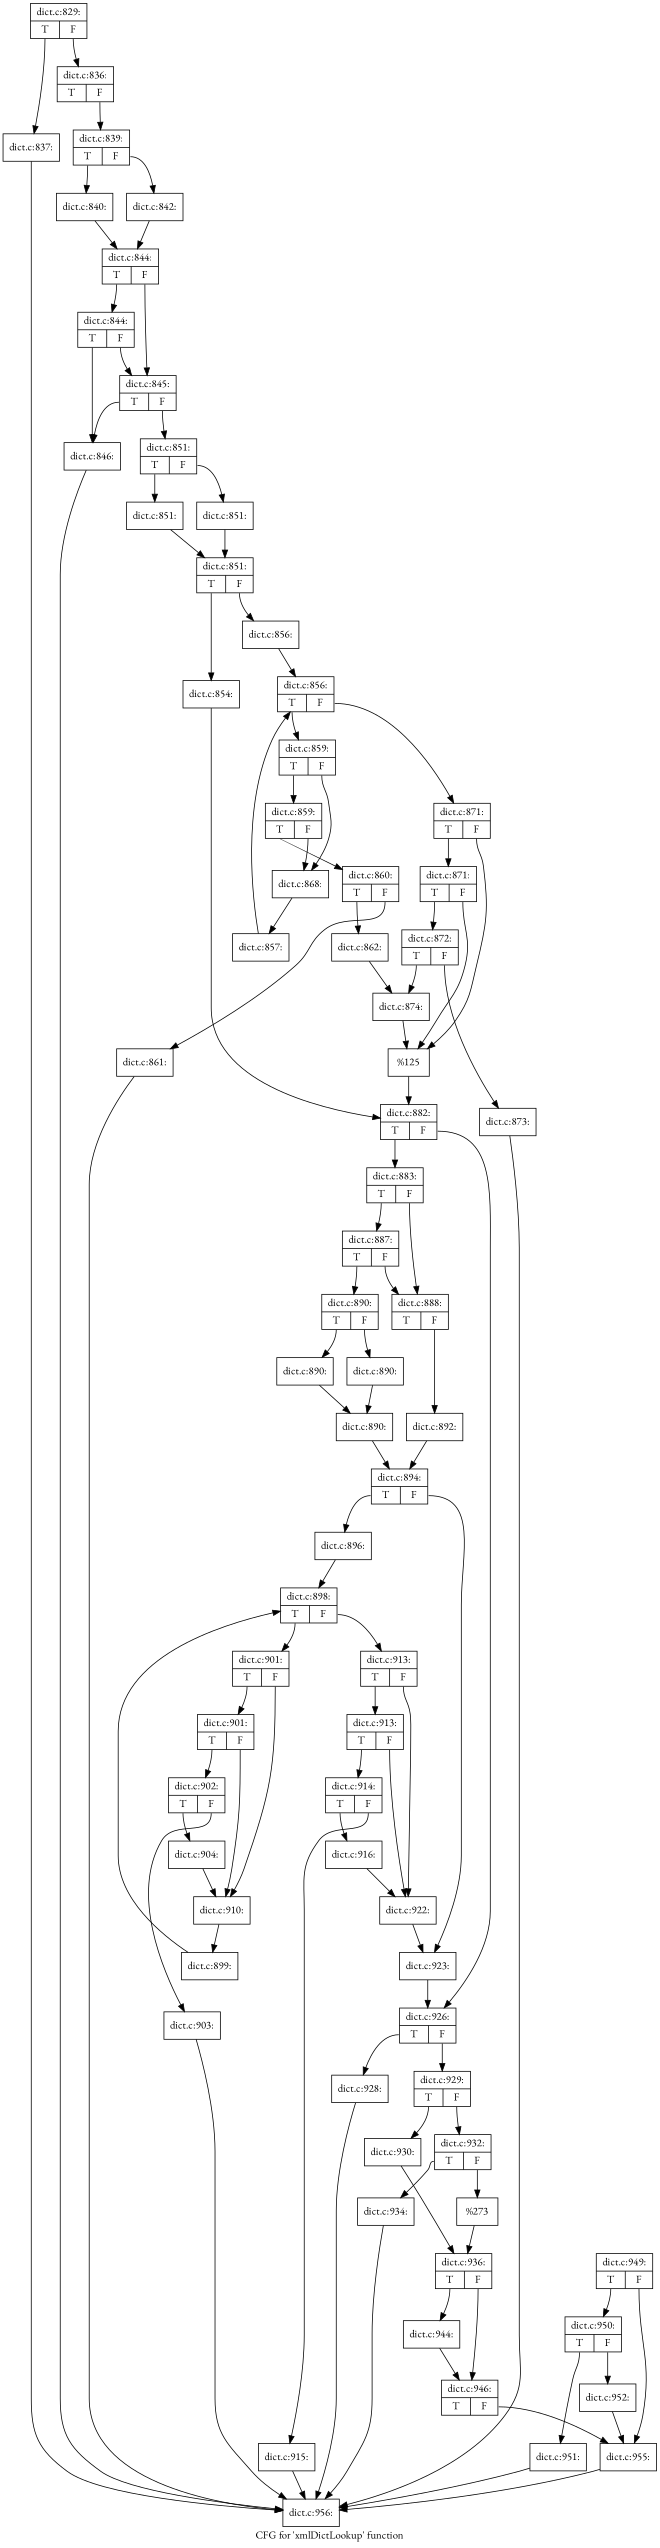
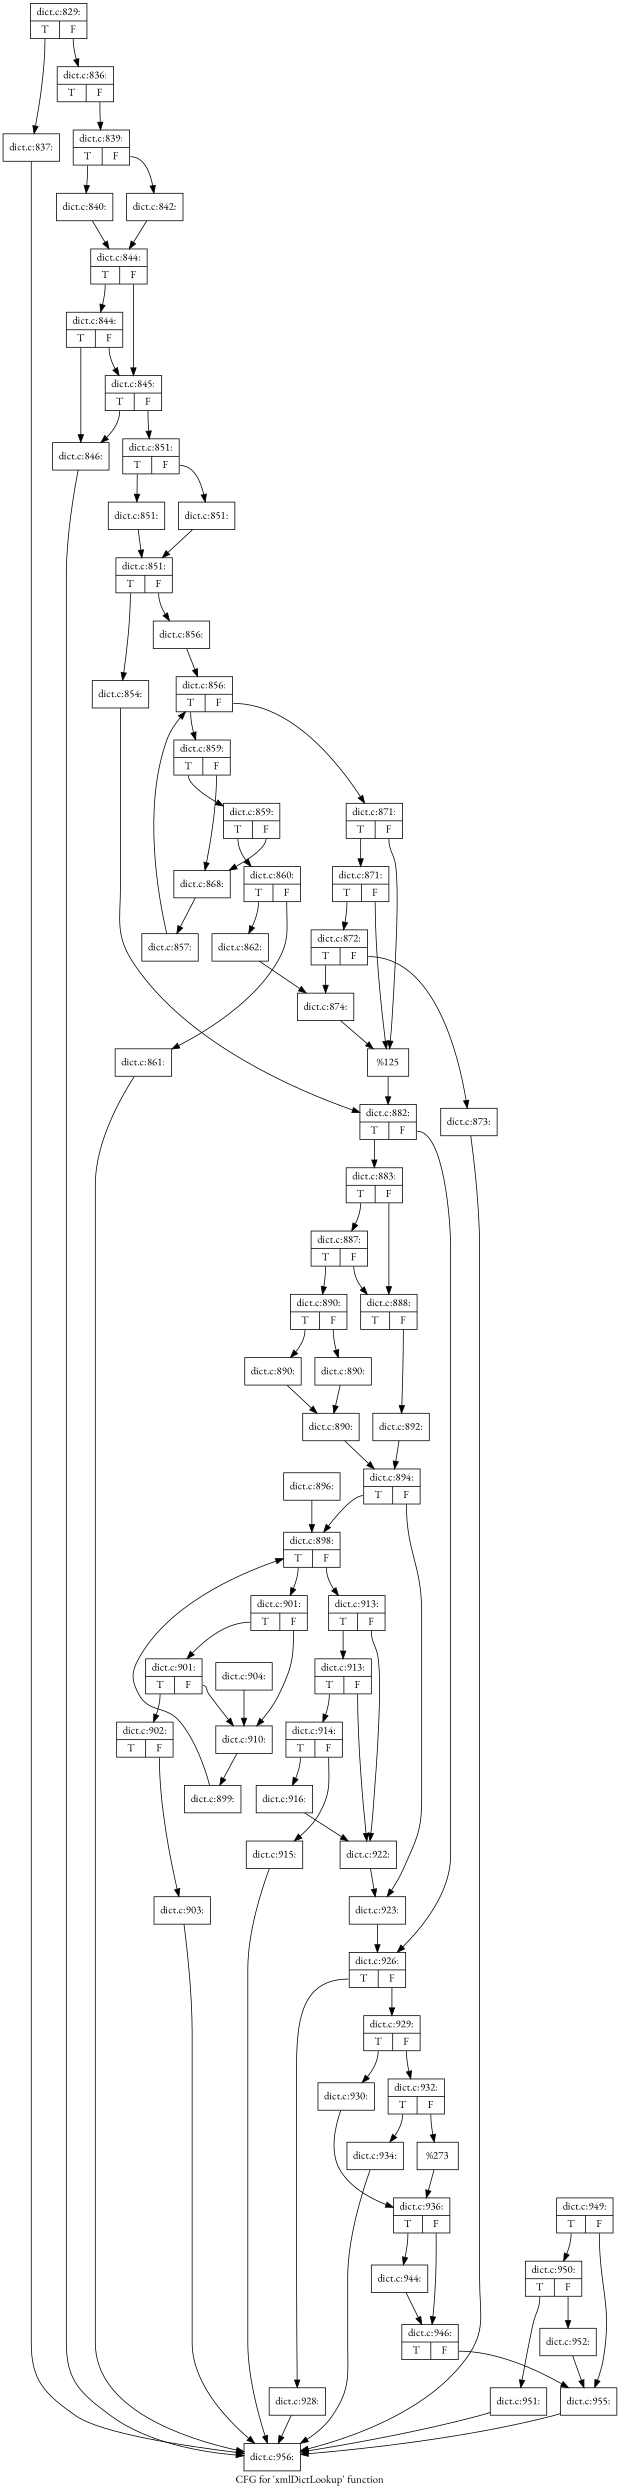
(354, 1506) -> (344, 1508)
(184, 1824) -> none
